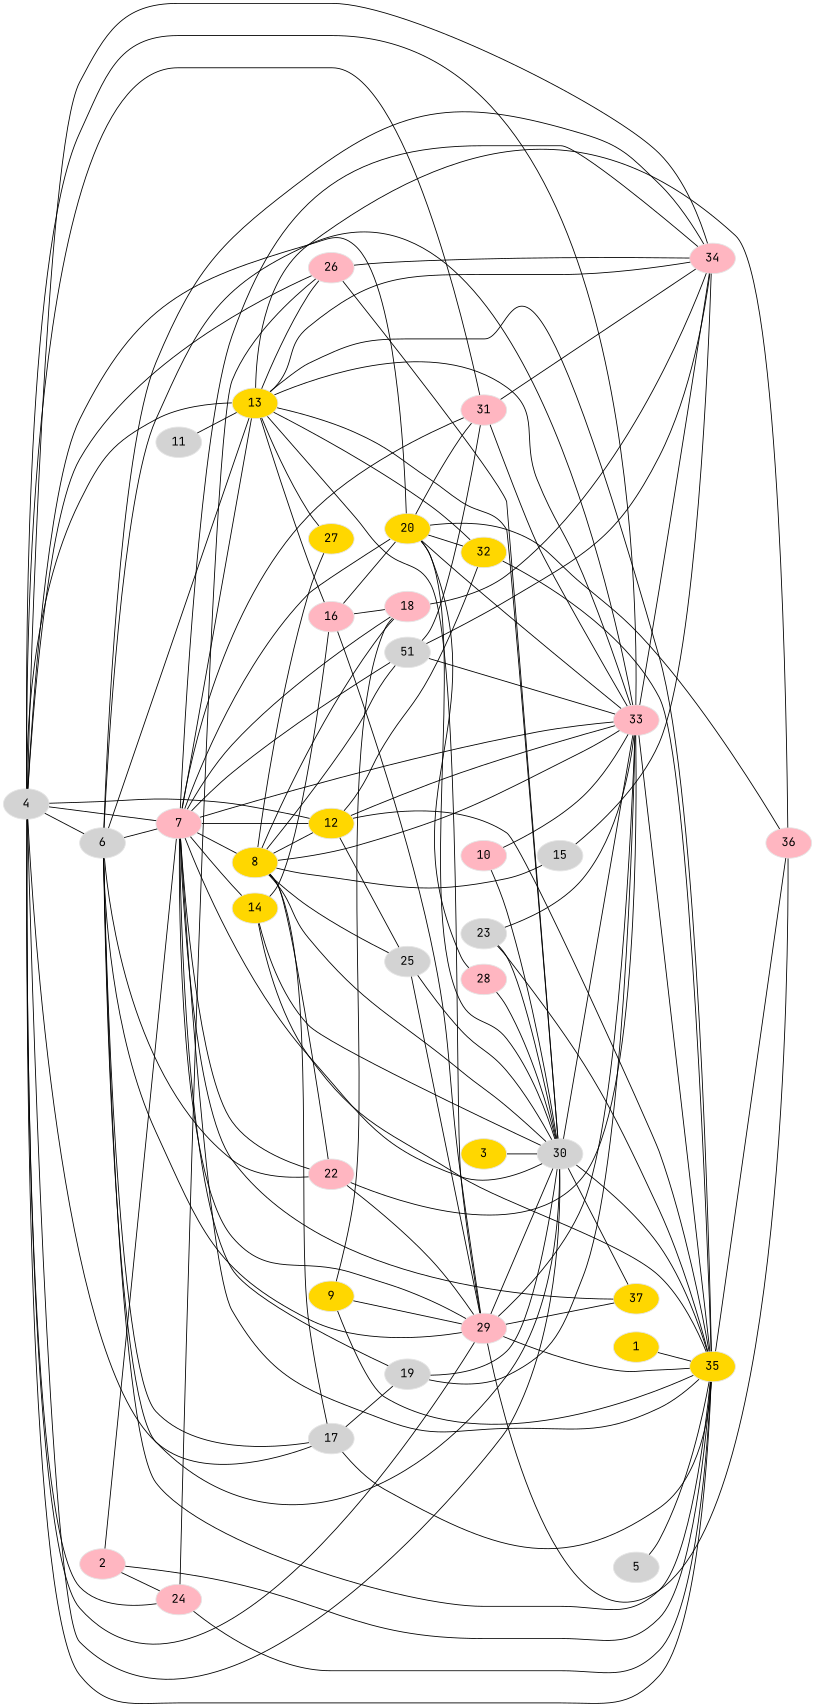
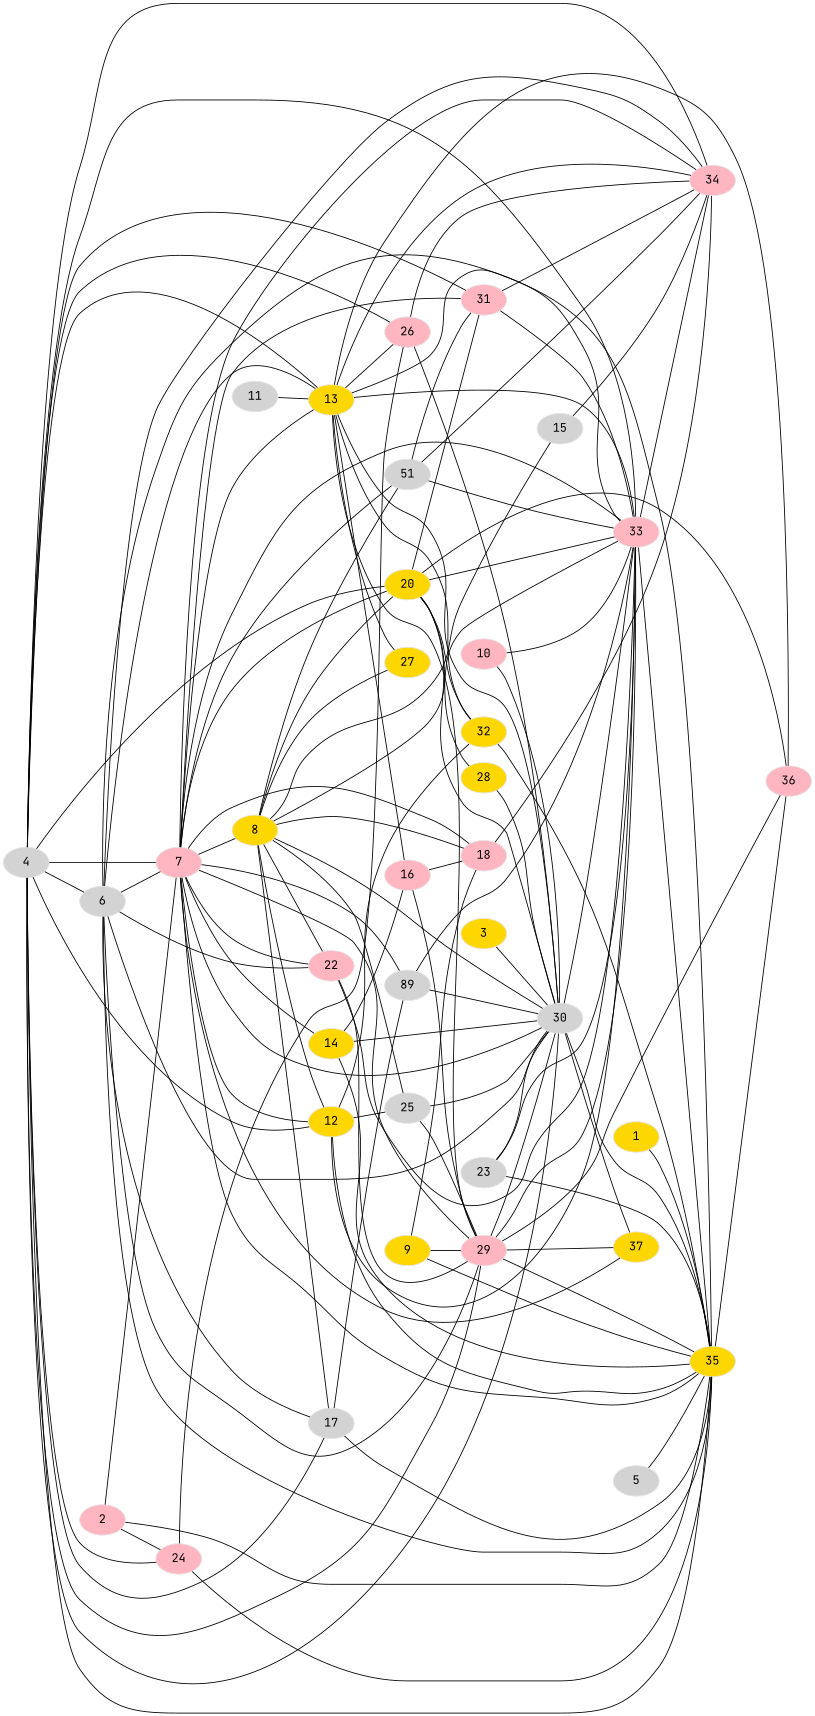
(369, 573) -> (308, 694)
(484, 979) -> (484, 778)
(408, 1374) -> (408, 985)
